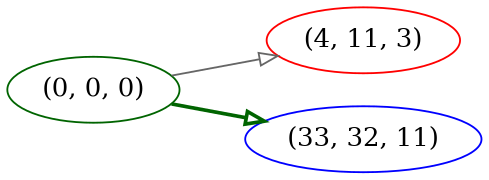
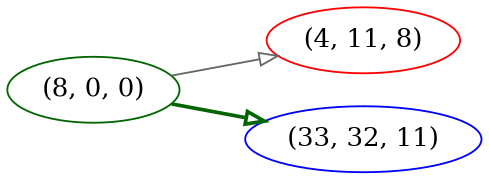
(363, 40) -> (363, 40)
(93, 90) -> (93, 90)
